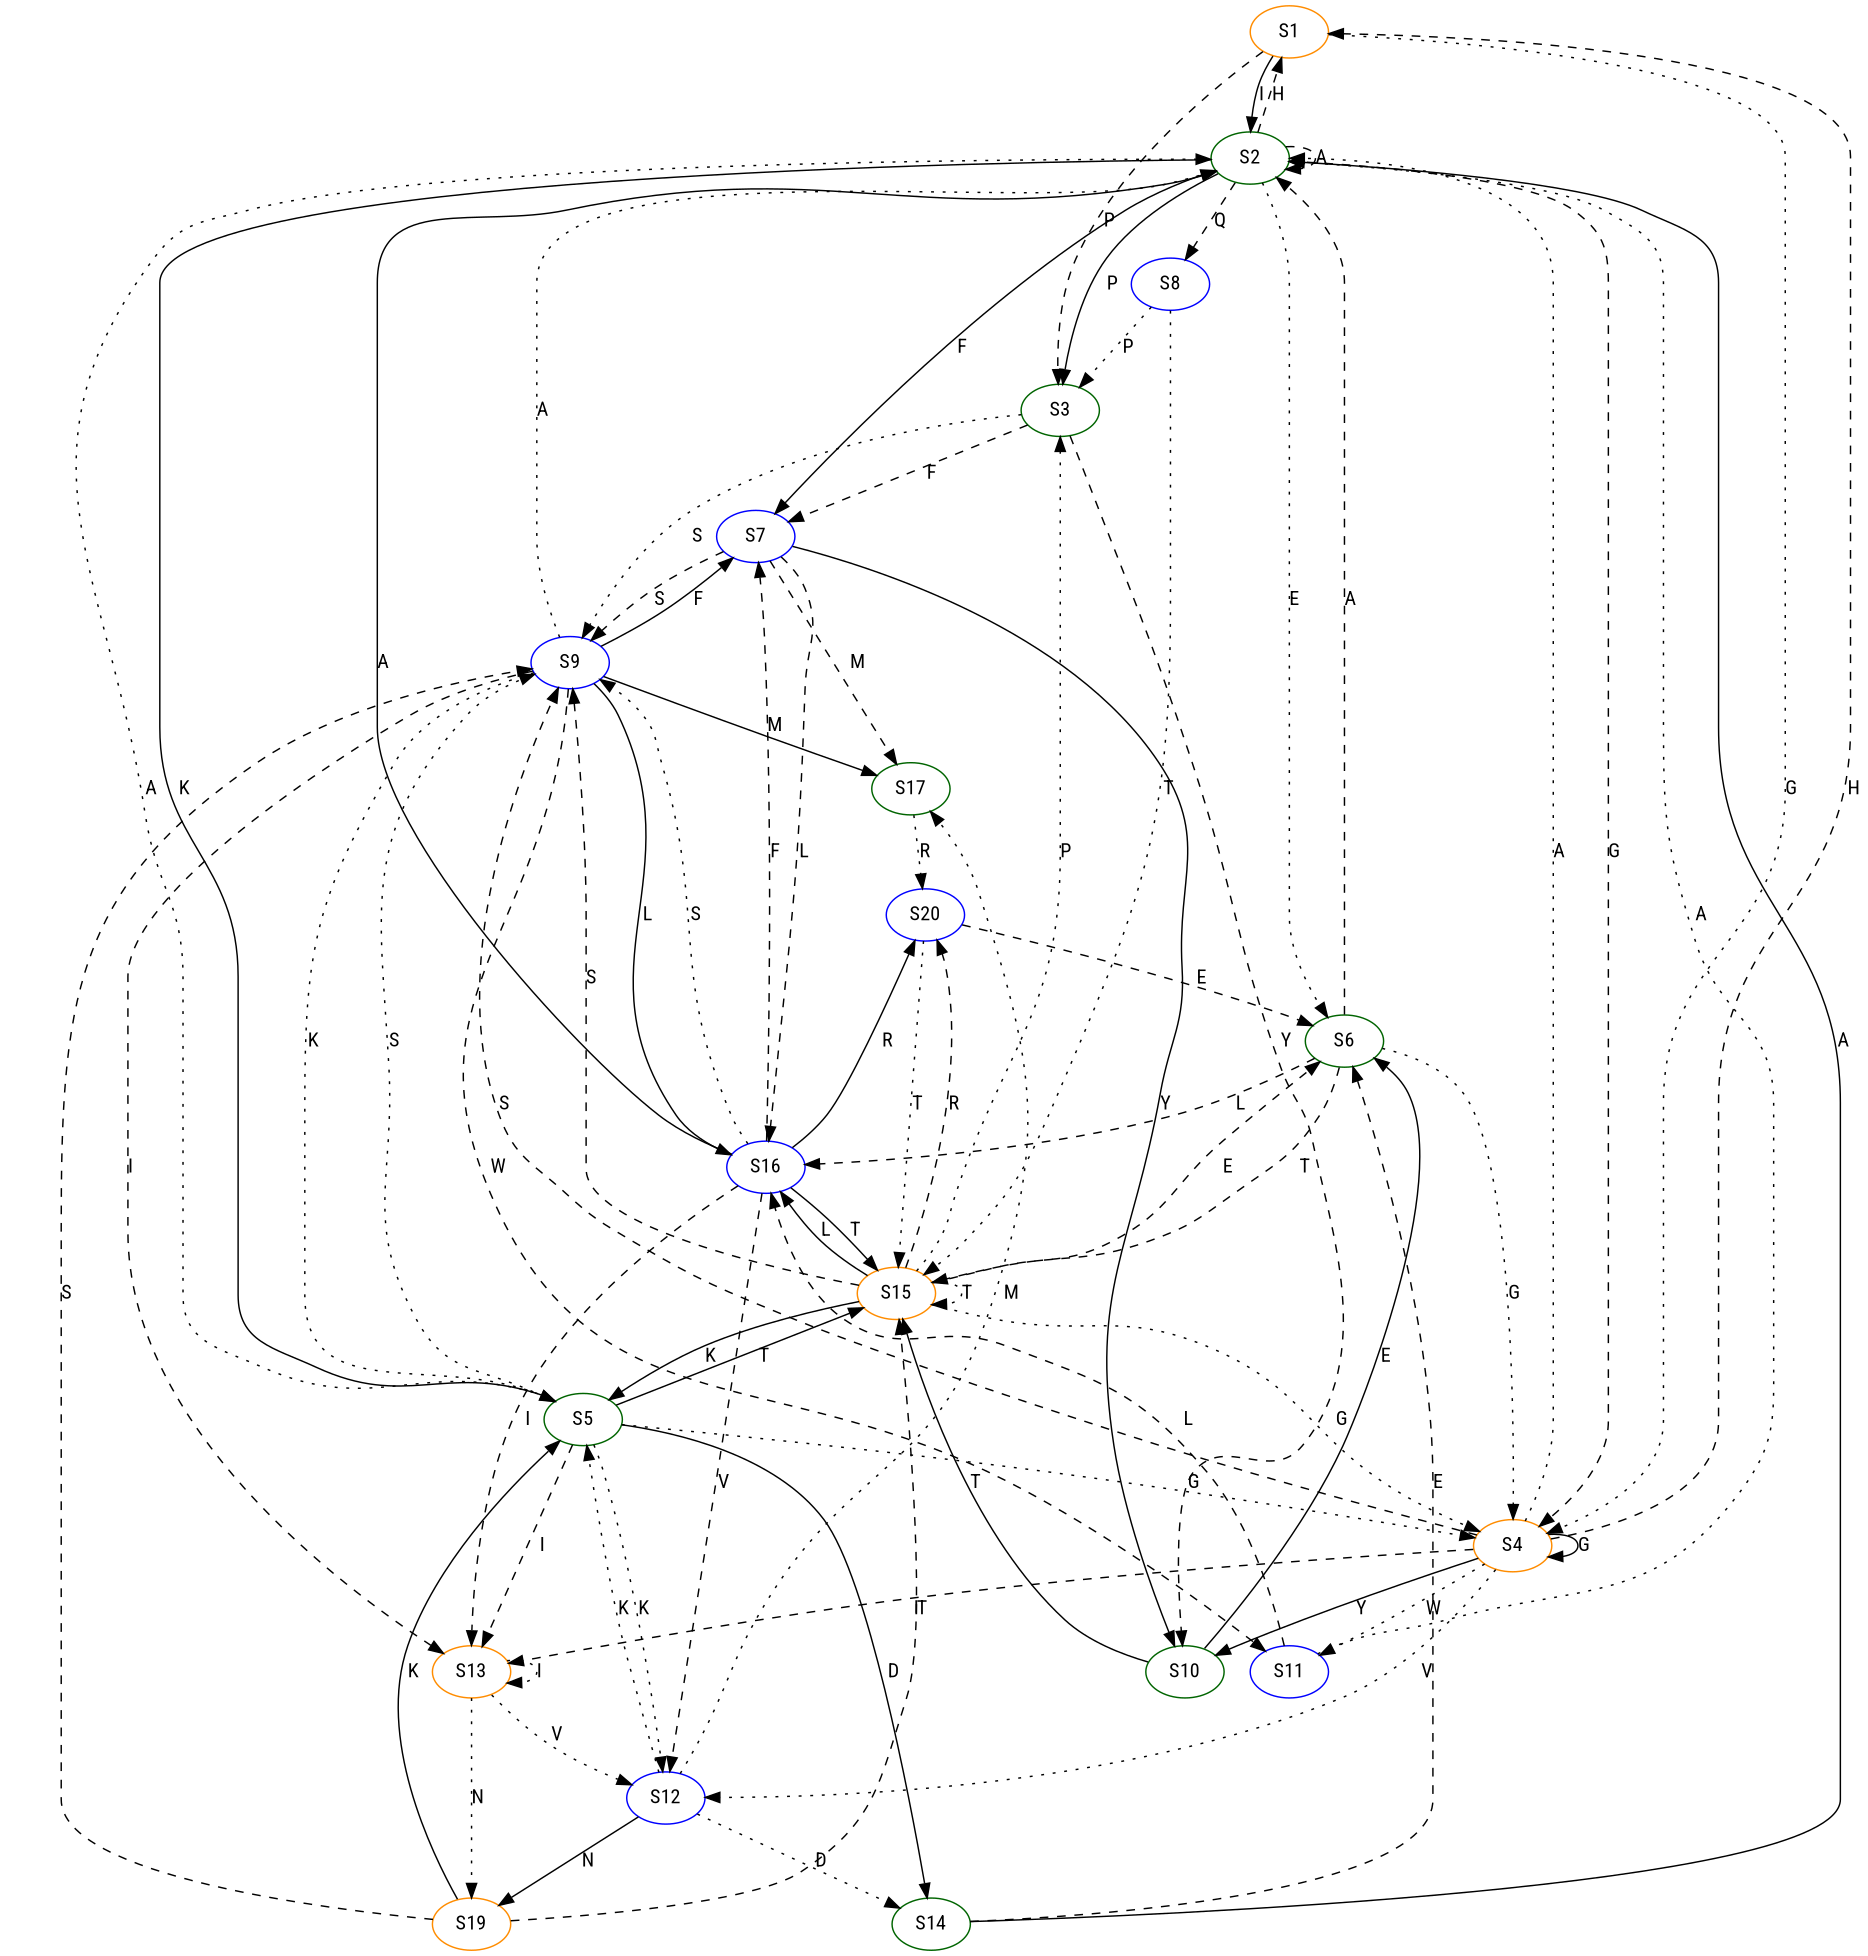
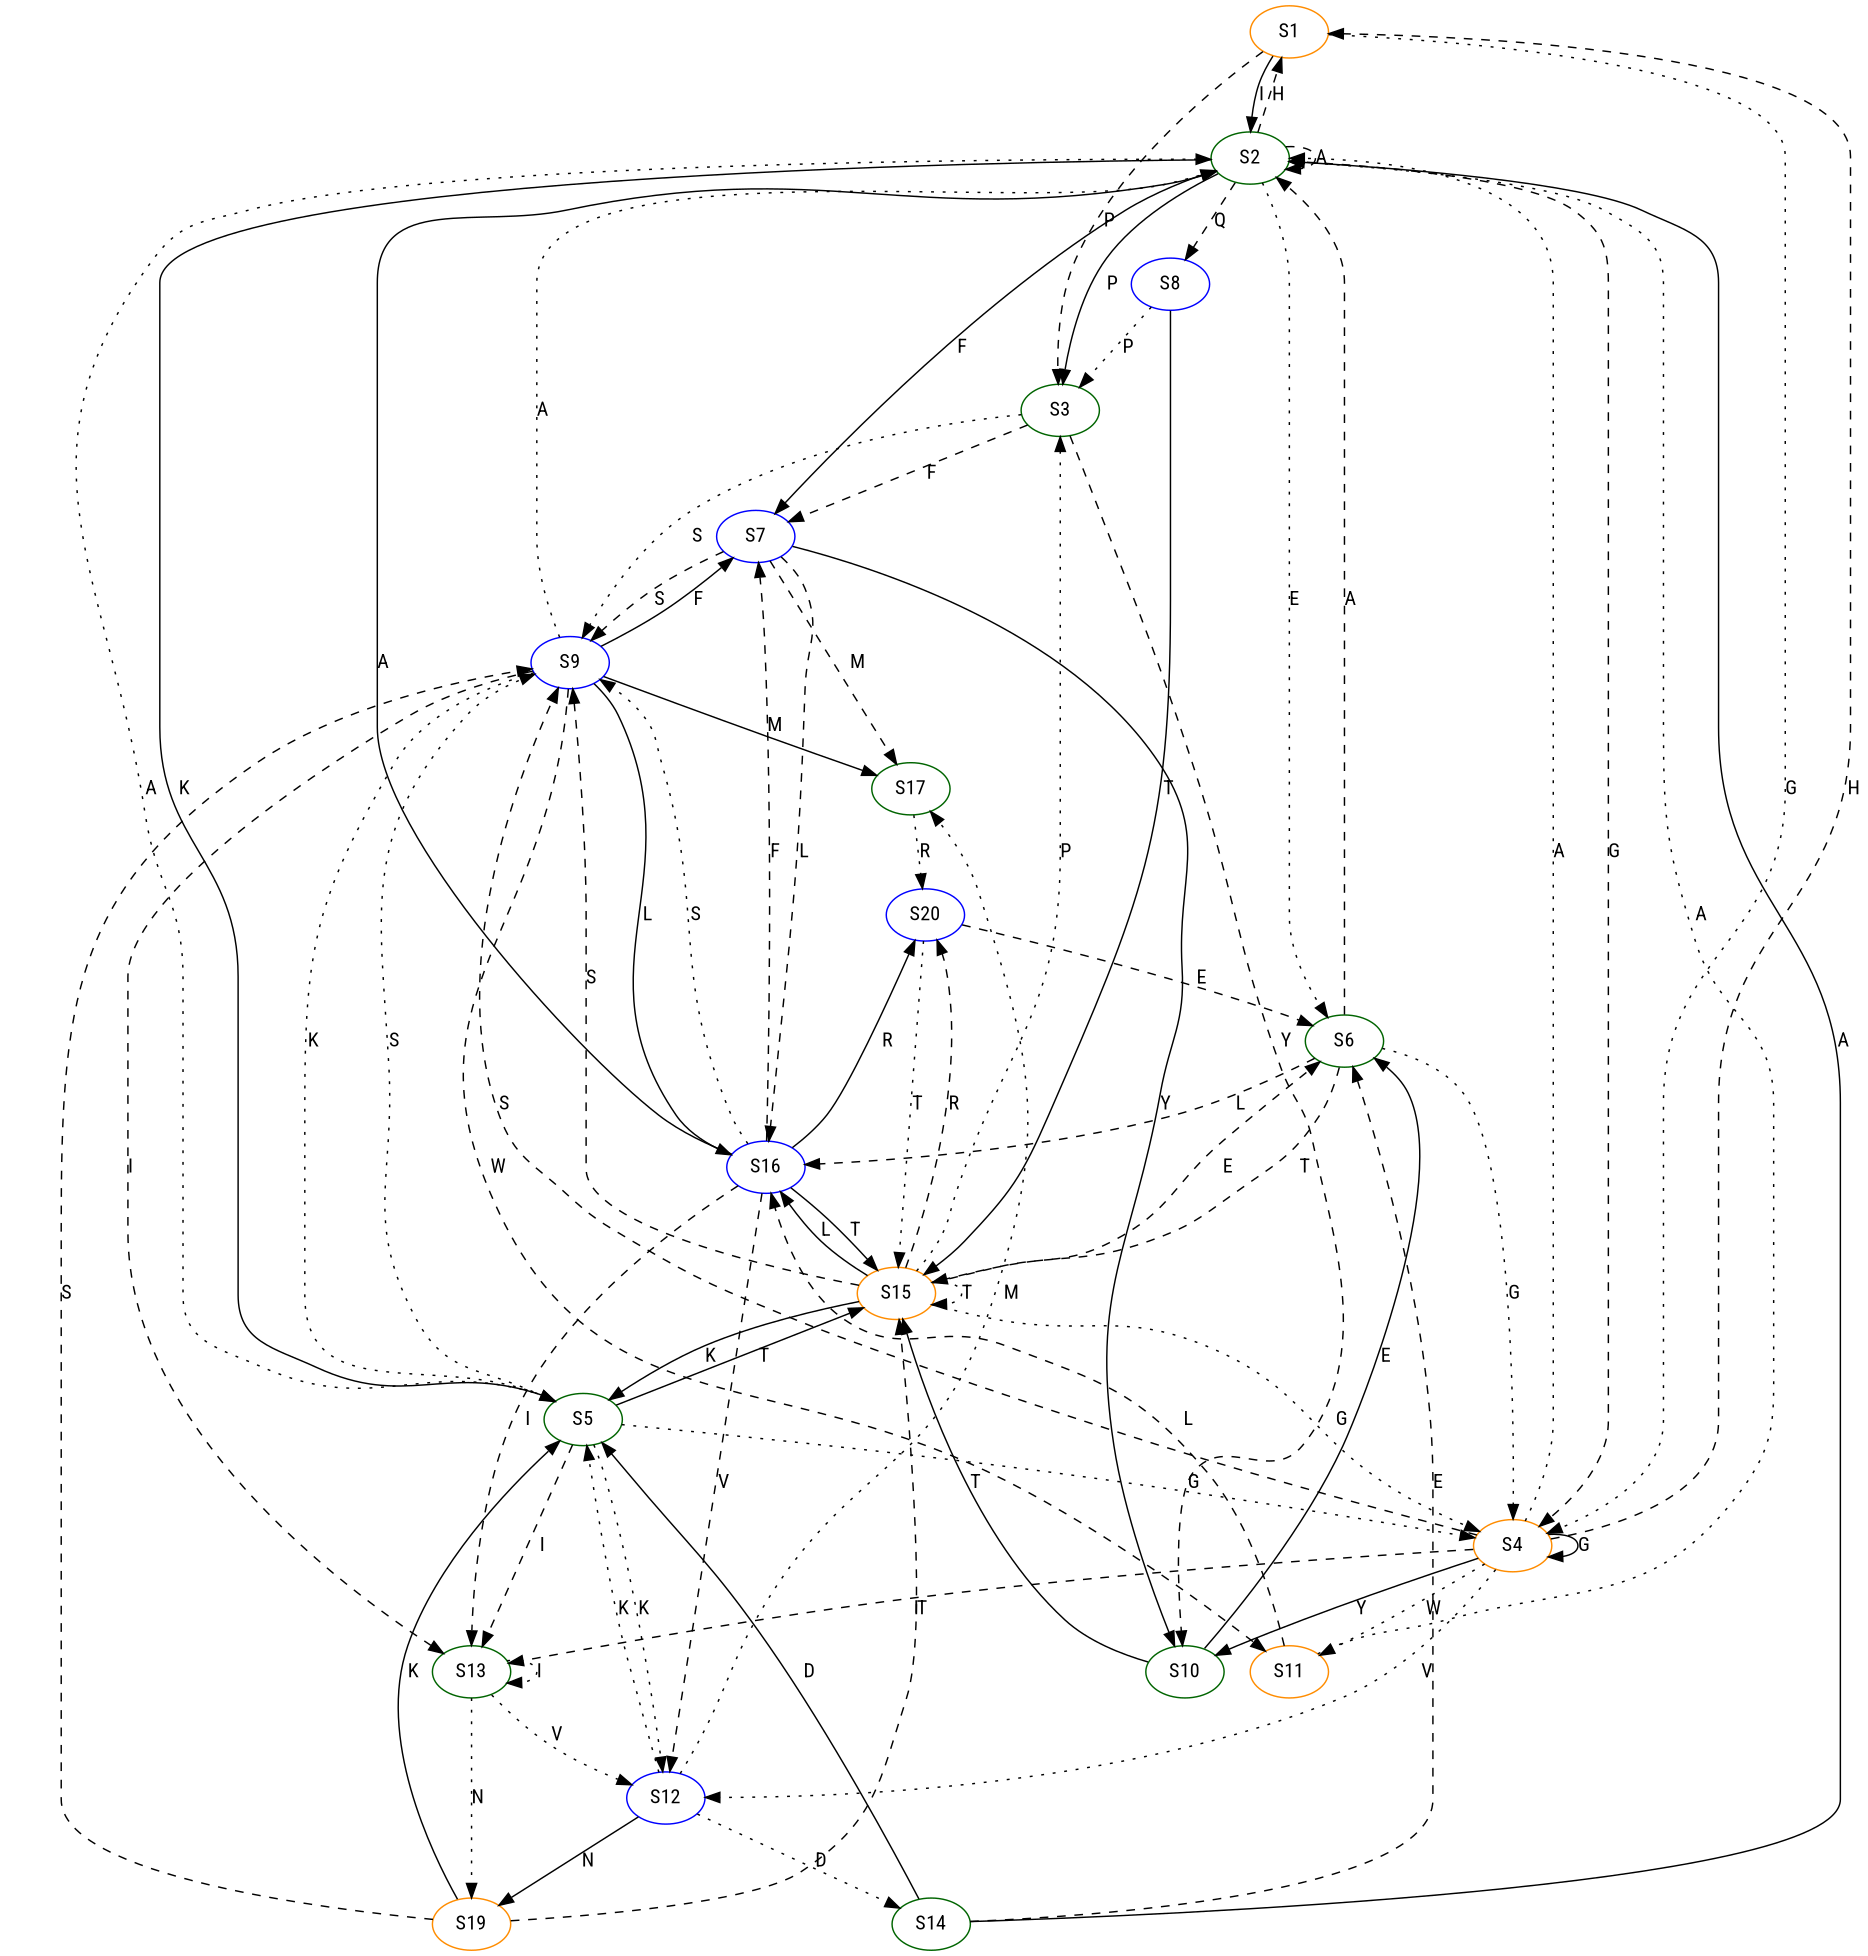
(1155, 817) -> (1155, 817)
(856, 1588) -> (782, 1665)
(472, 1672) -> (472, 1672)
(1289, 1672) -> (1289, 1672)
